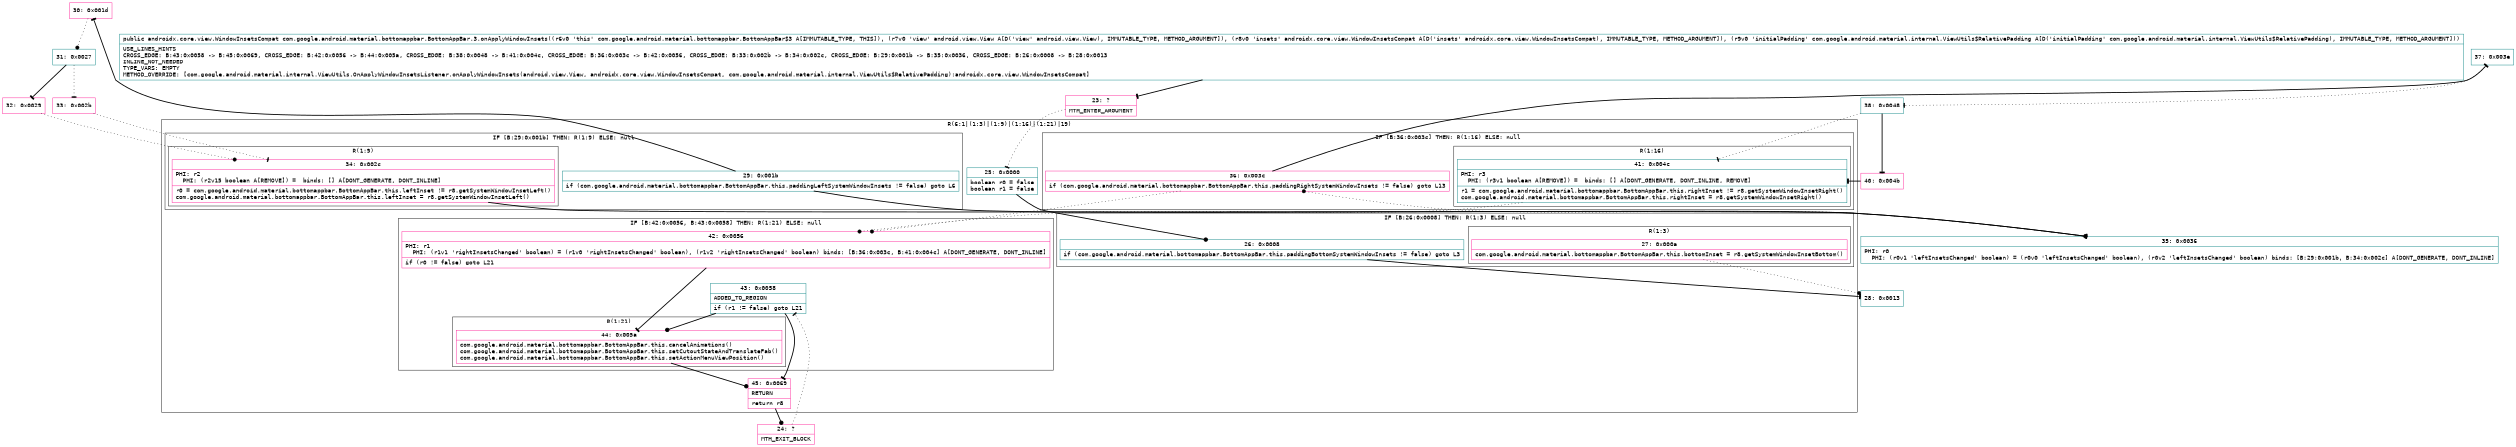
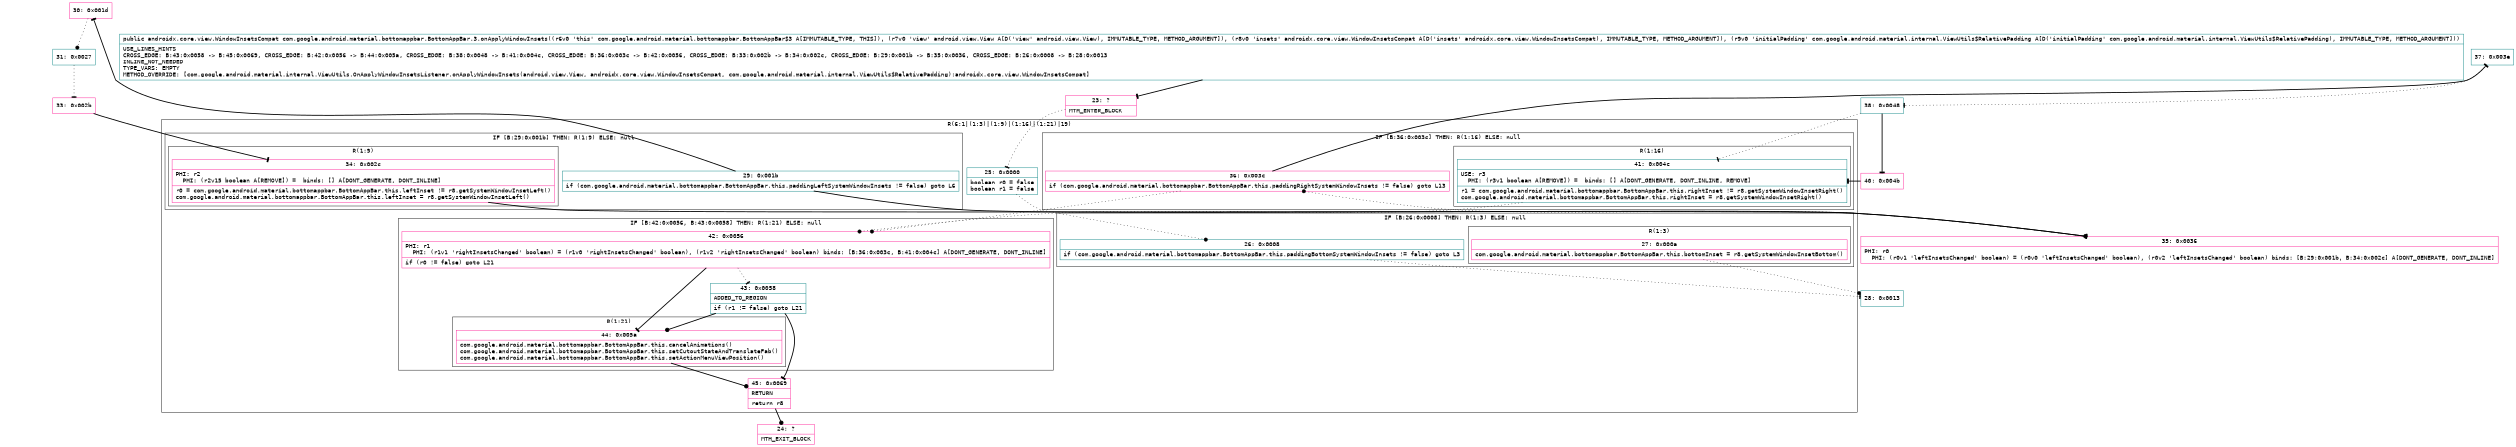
(24, 106) -> none
(1101, 111) -> (1096, 111)
(180, 138) -> (180, 138)
(1475, 174) -> (1475, 174)
(1108, 222) -> (1108, 222)
(2180, 250) -> (2180, 250)
(1613, 279) -> (1613, 279)
(808, 367) -> (742, 275)
